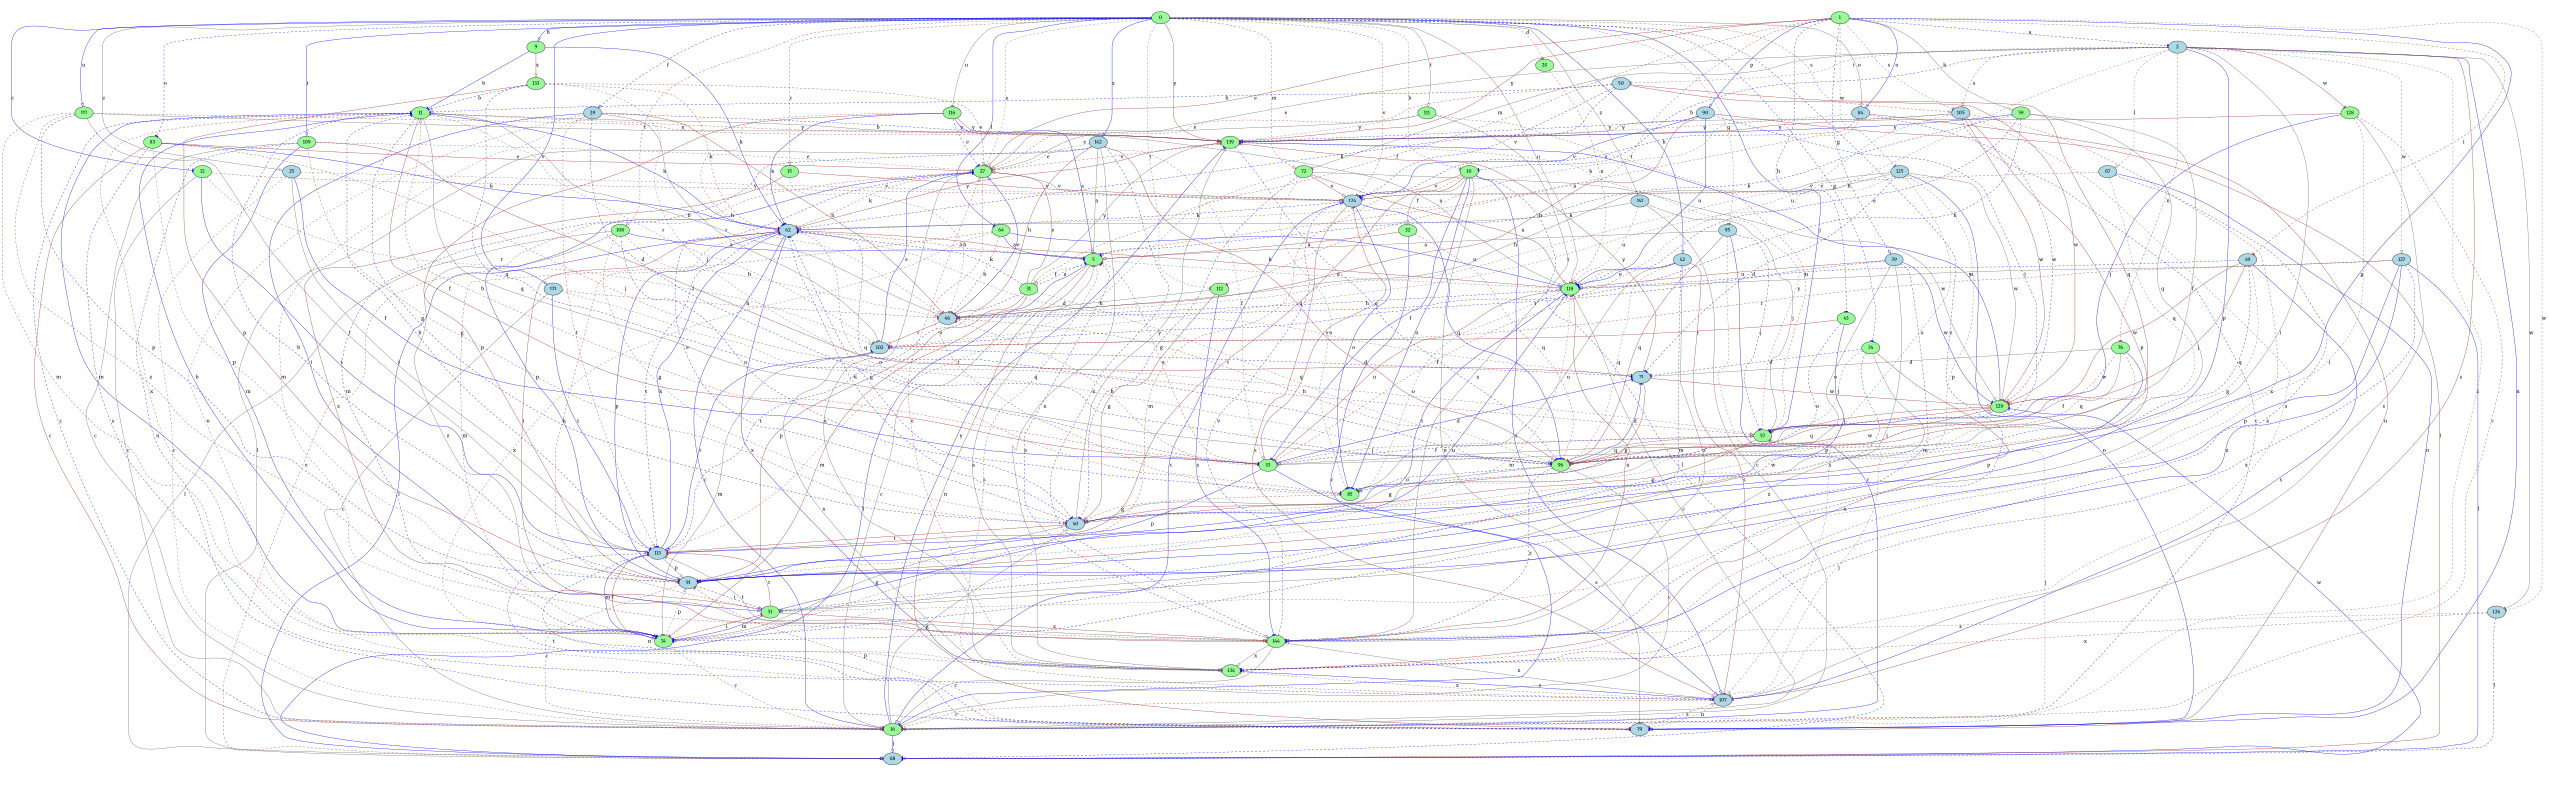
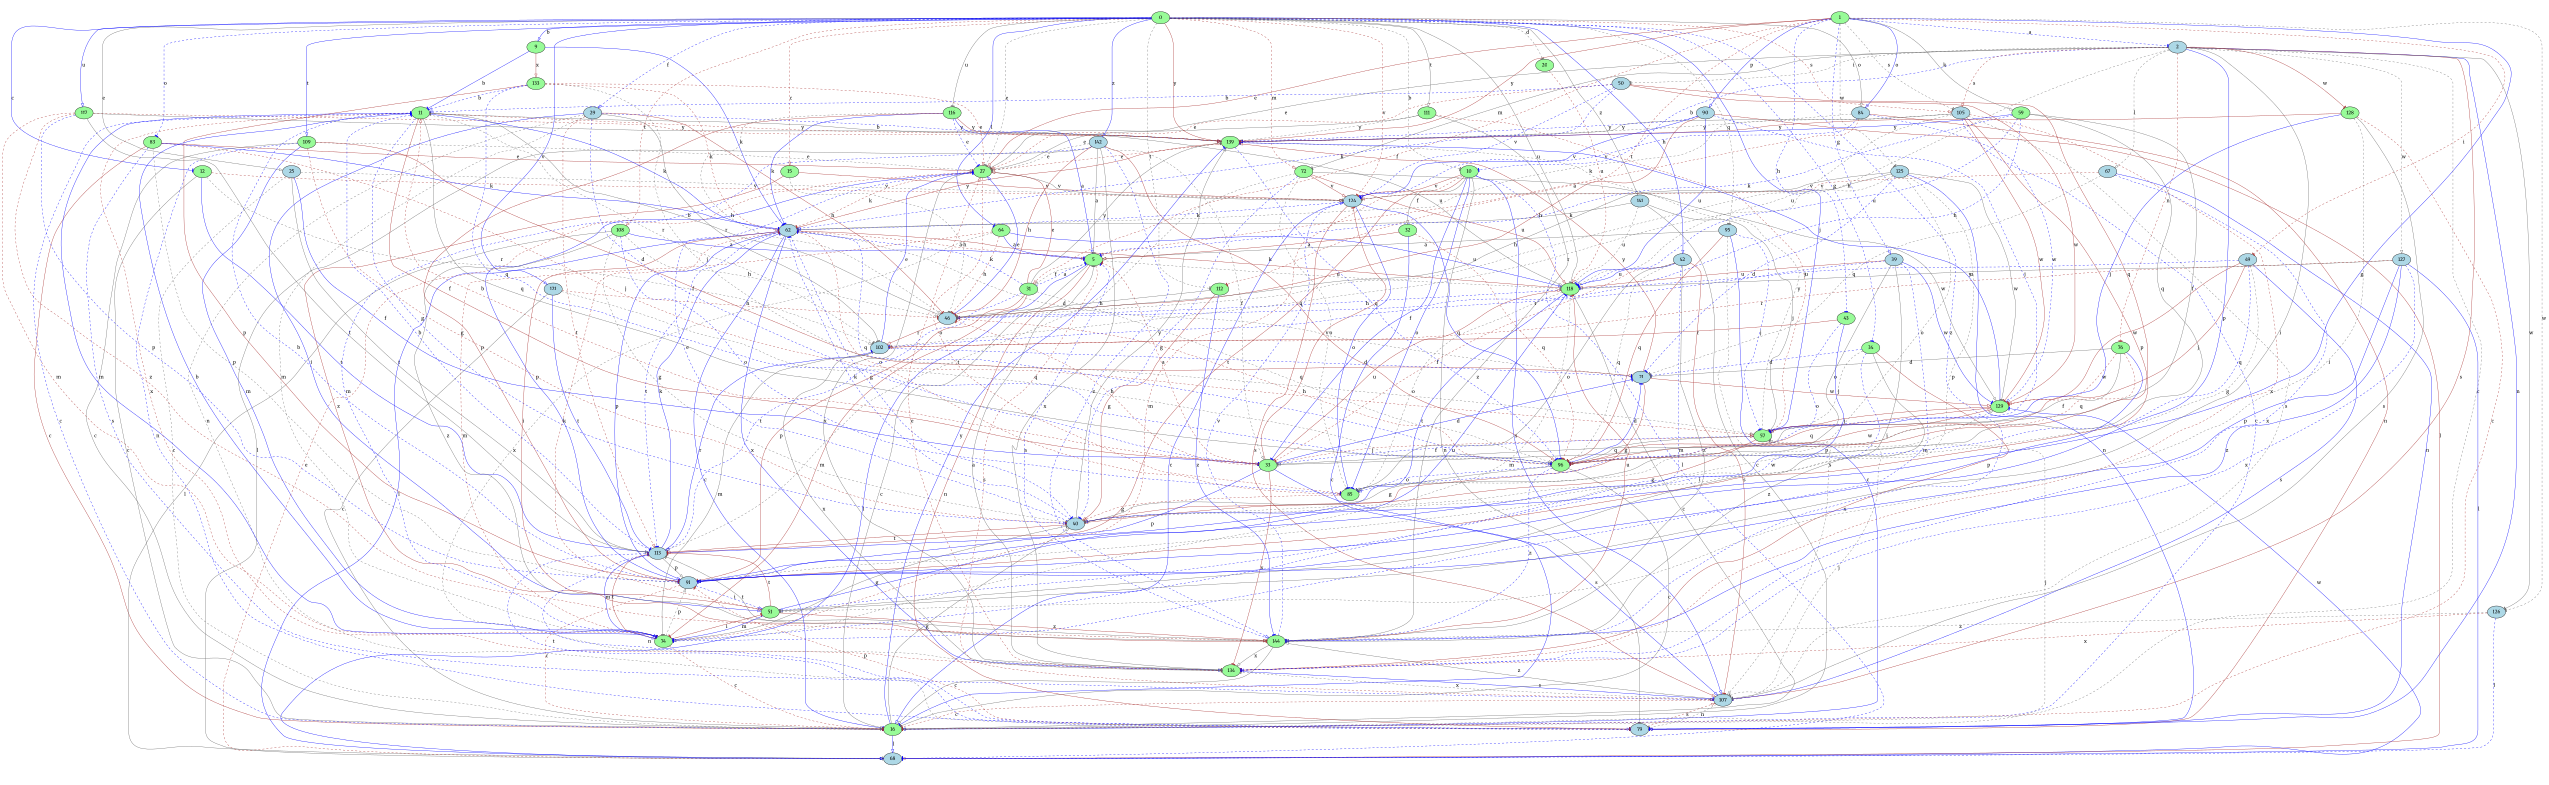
(1979, 429) -> (1879, 255)
none -> (1261, 564)
